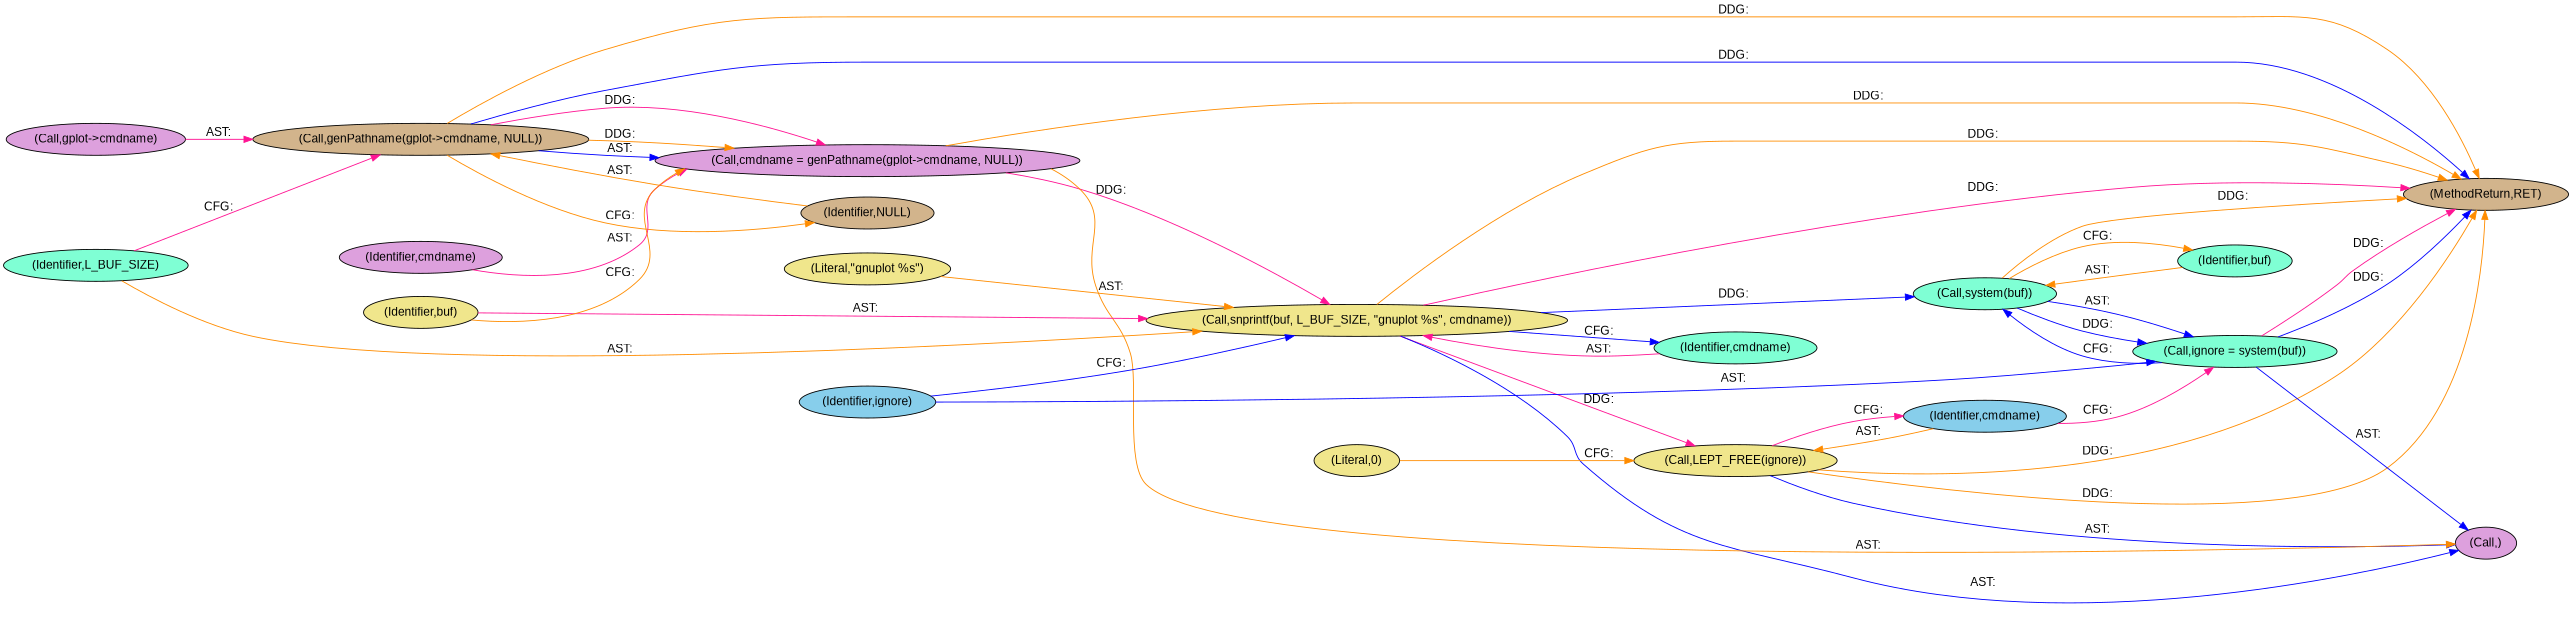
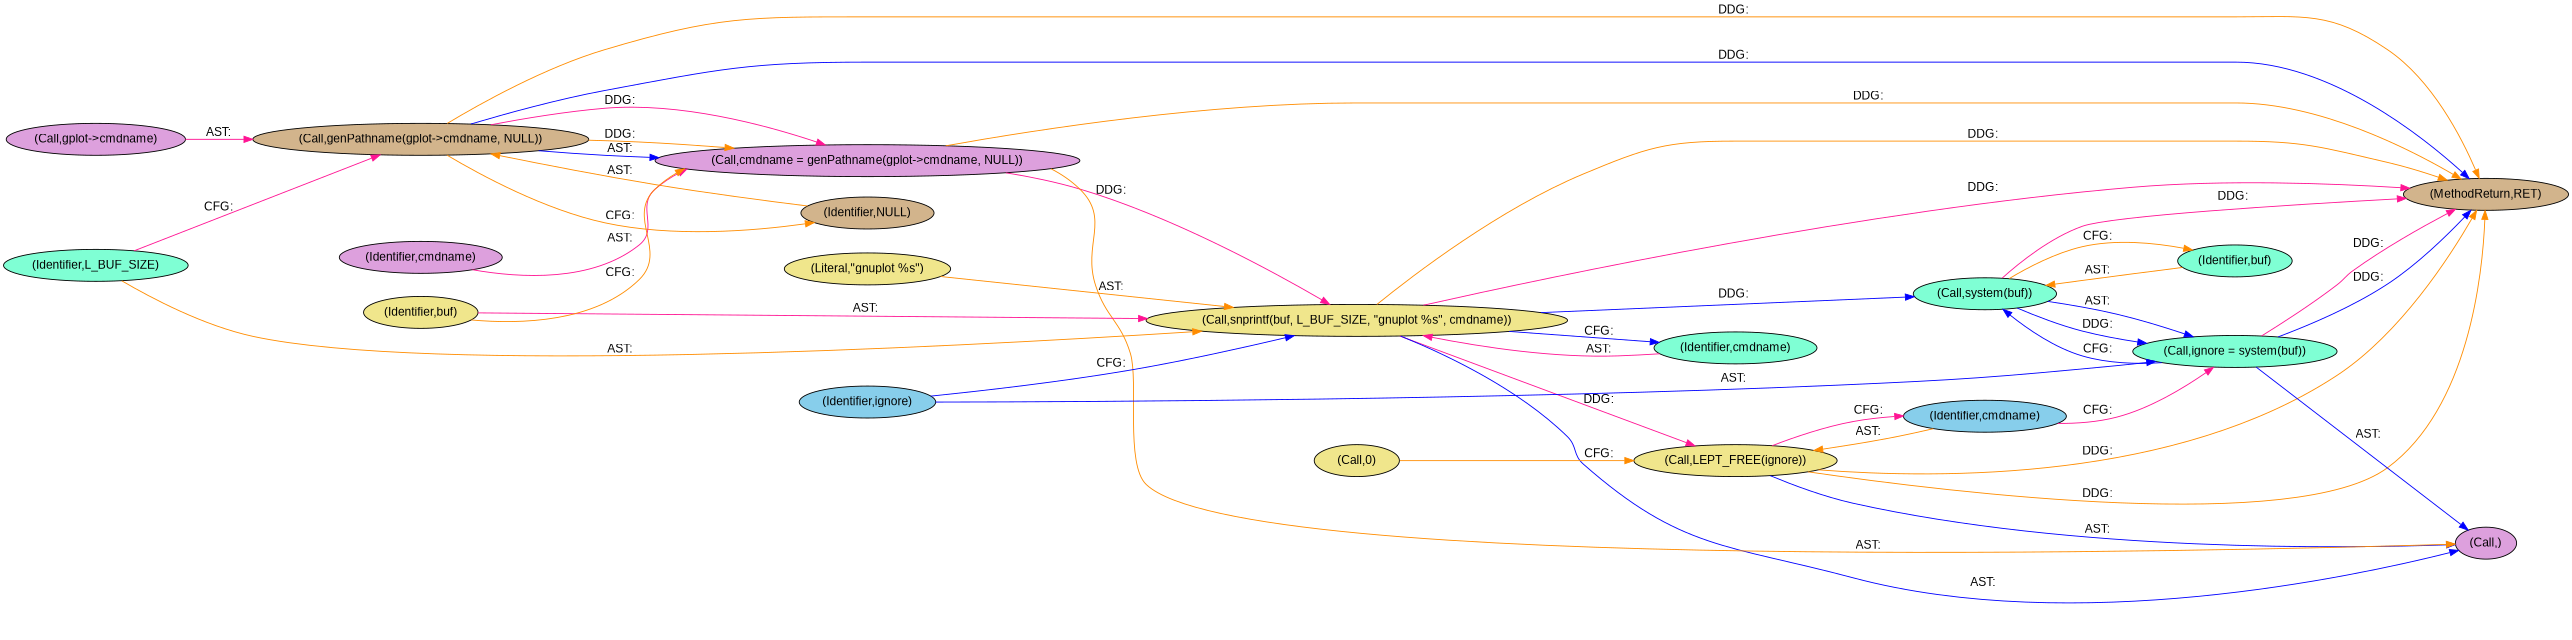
(2192, 212) -> (2192, 212)
(1357, 461) -> (1357, 461)
